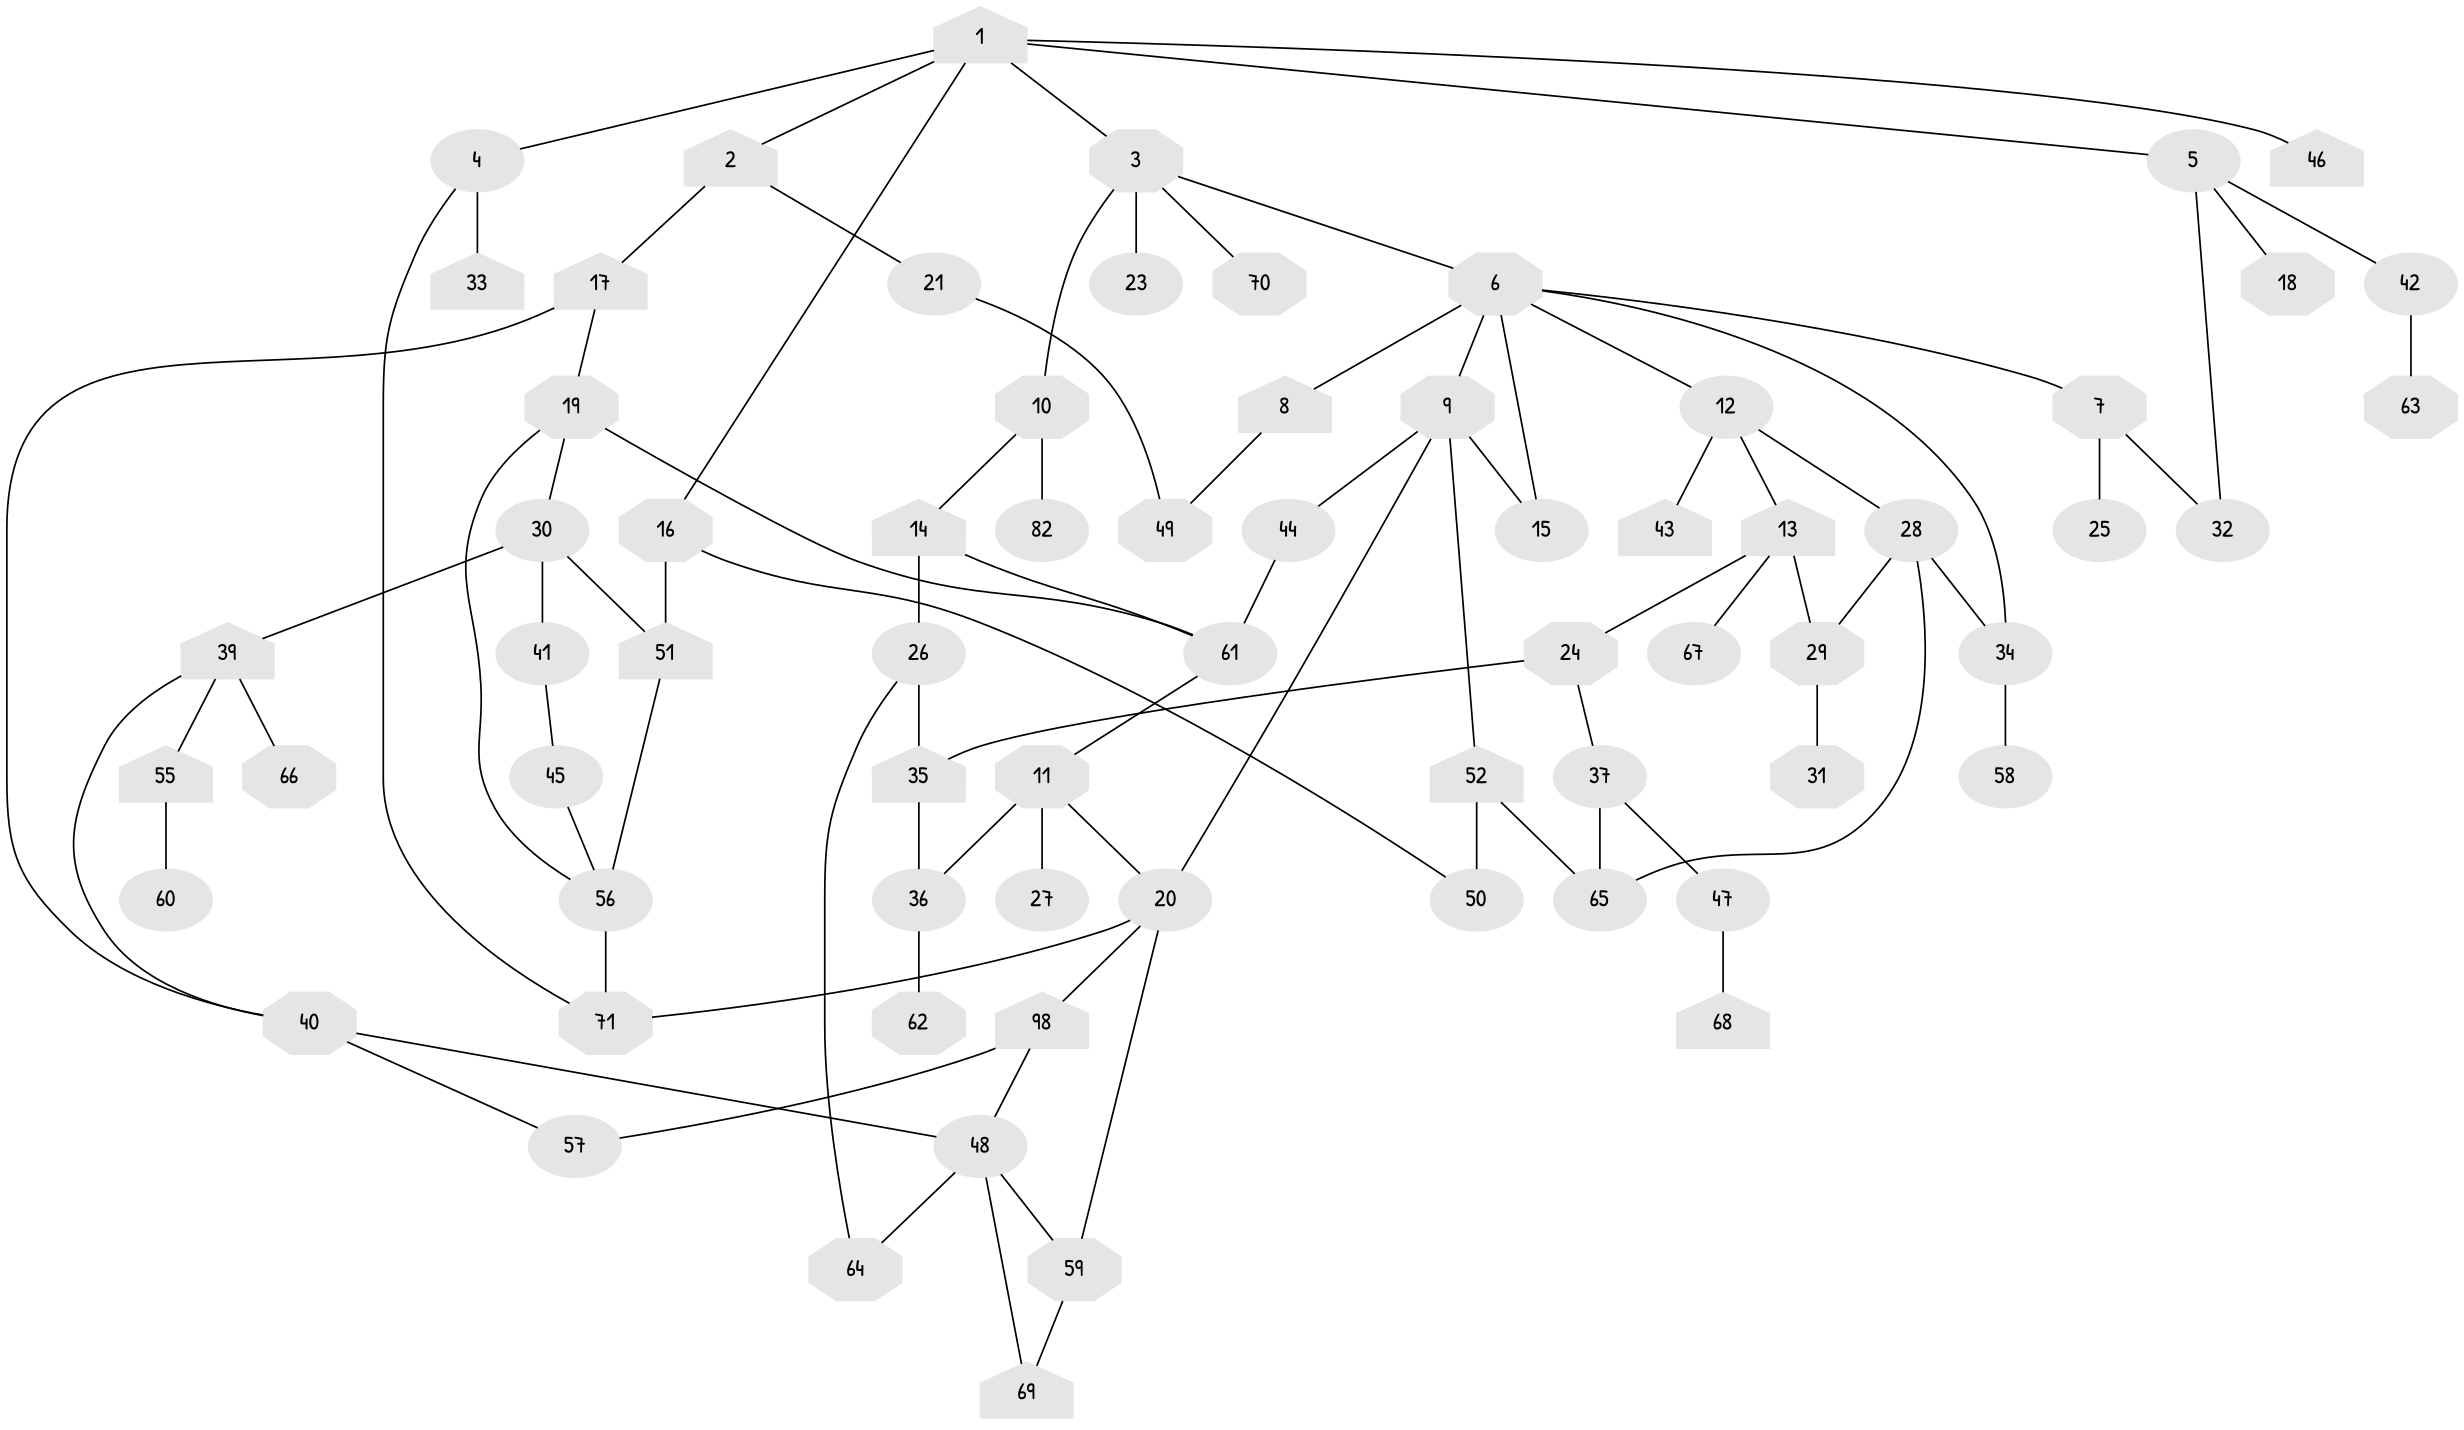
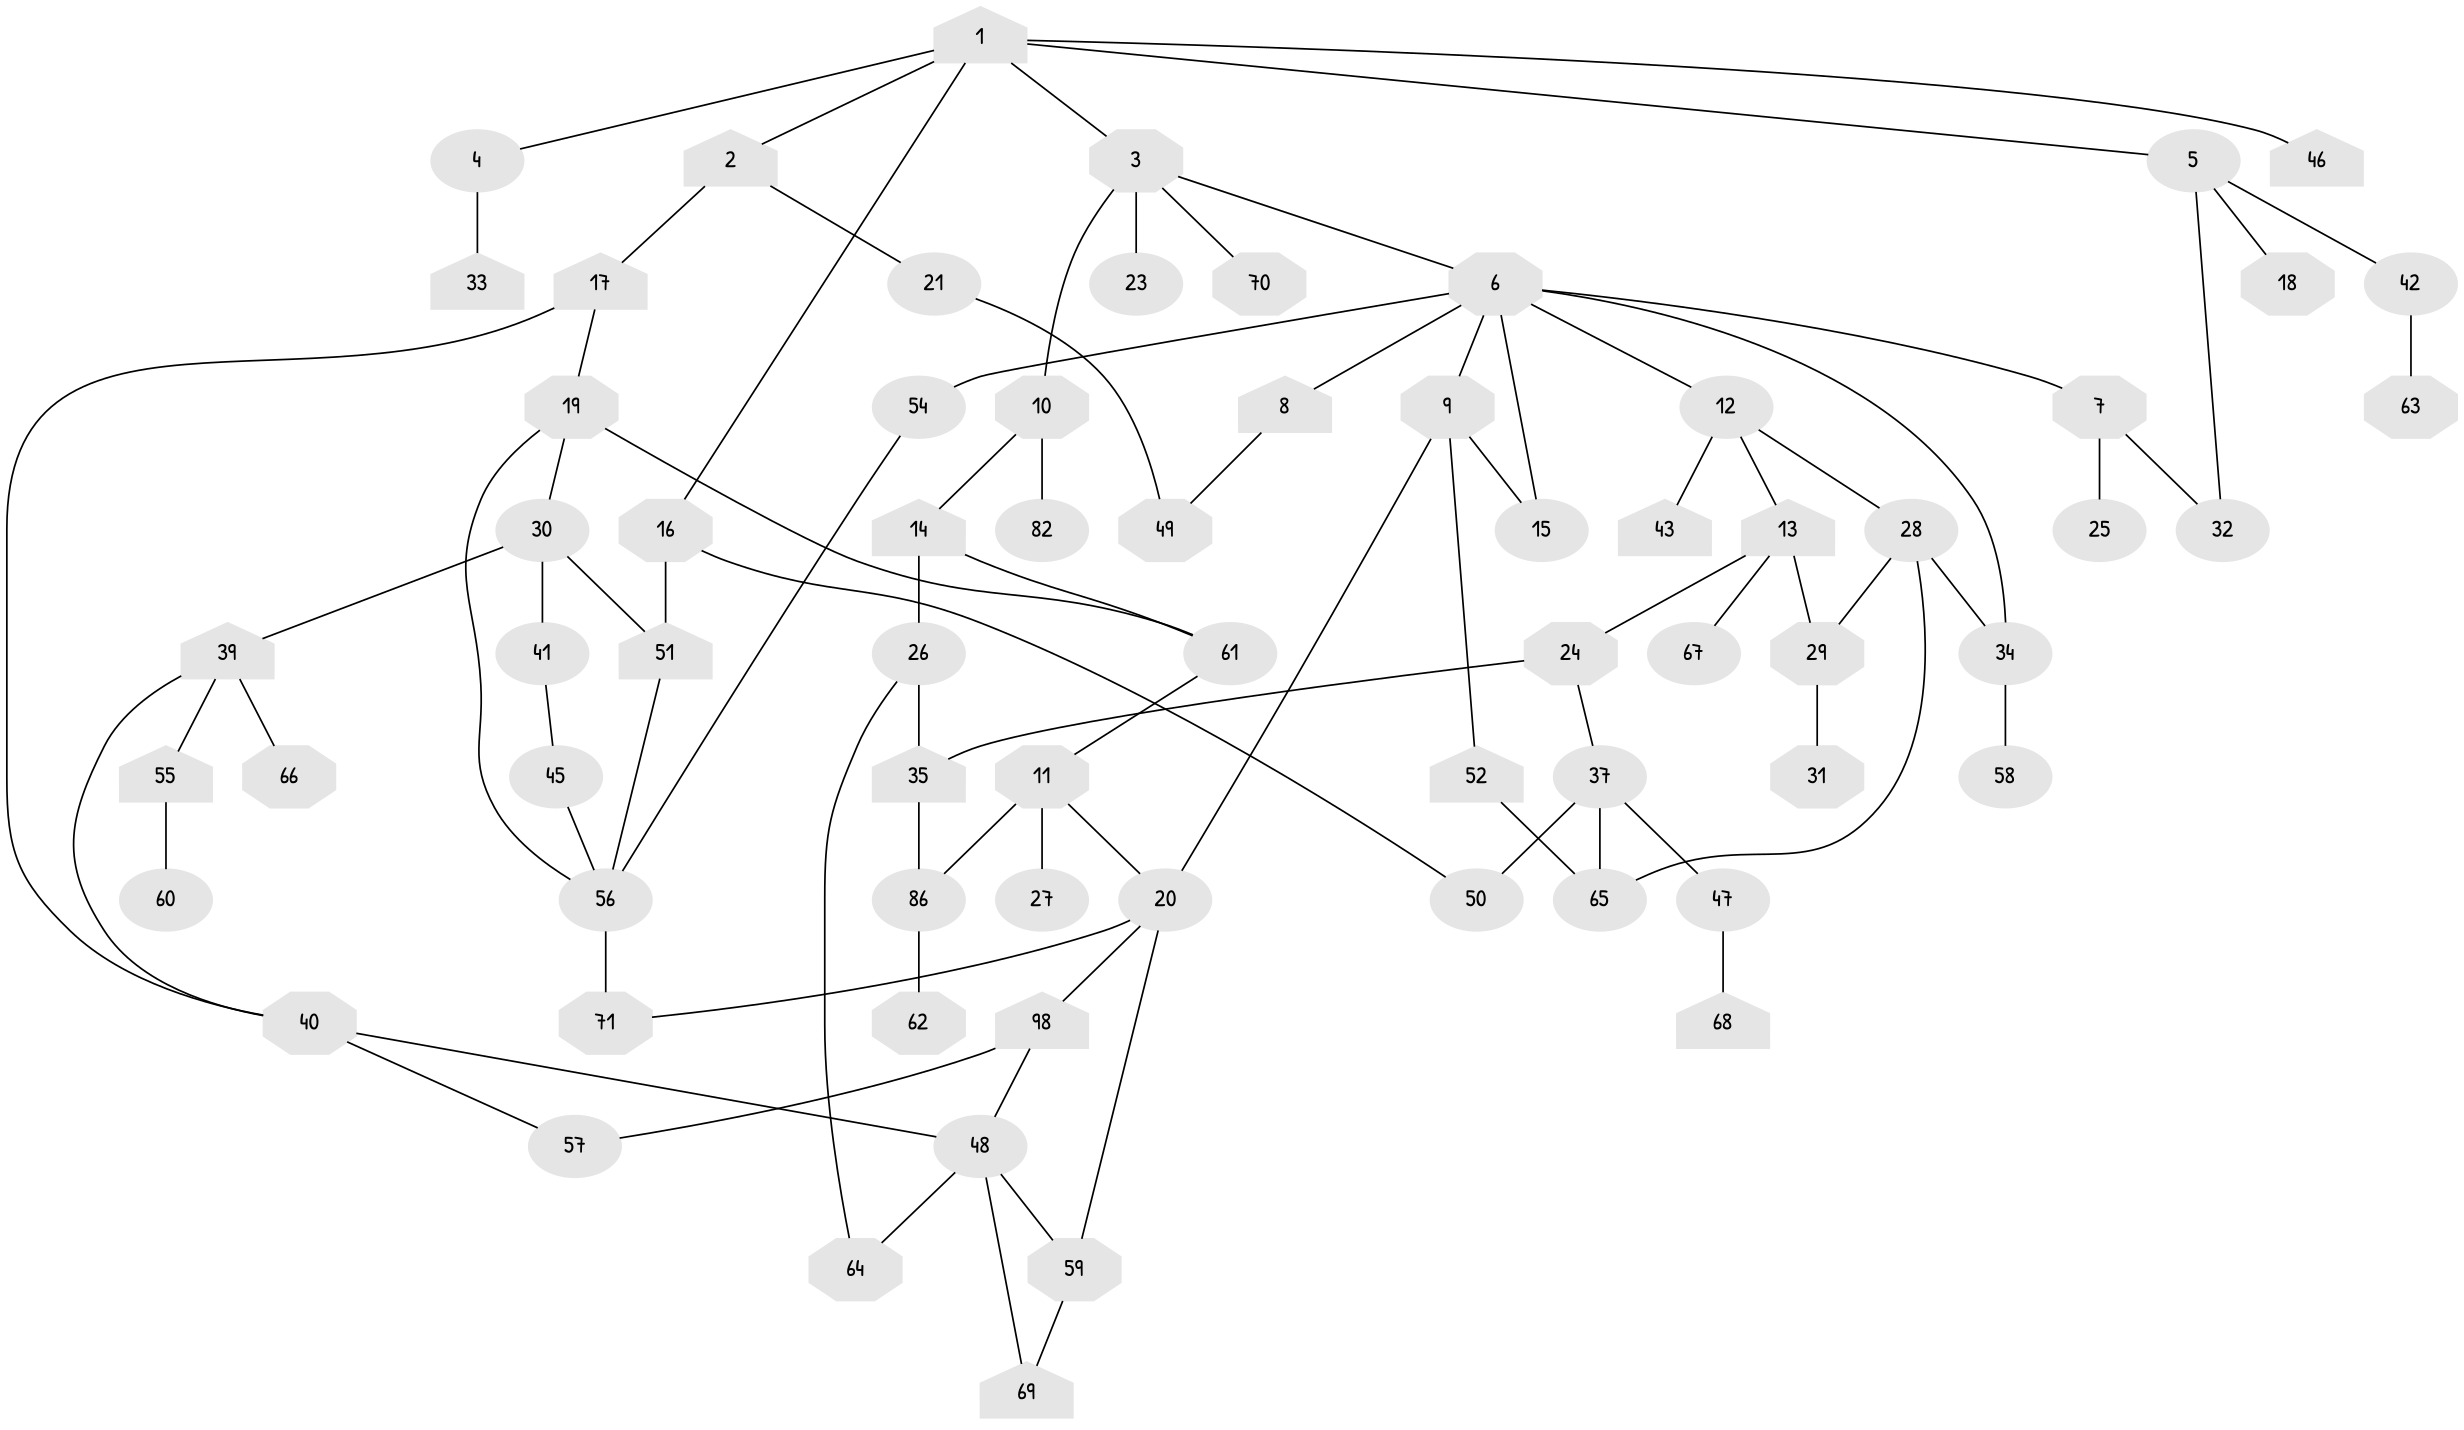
none -> (919, 407)
(1288, 530) -> none
(383, 628) -> none
(1477, 836) -> (1546, 831)
(919, 900) -> (919, 900)
